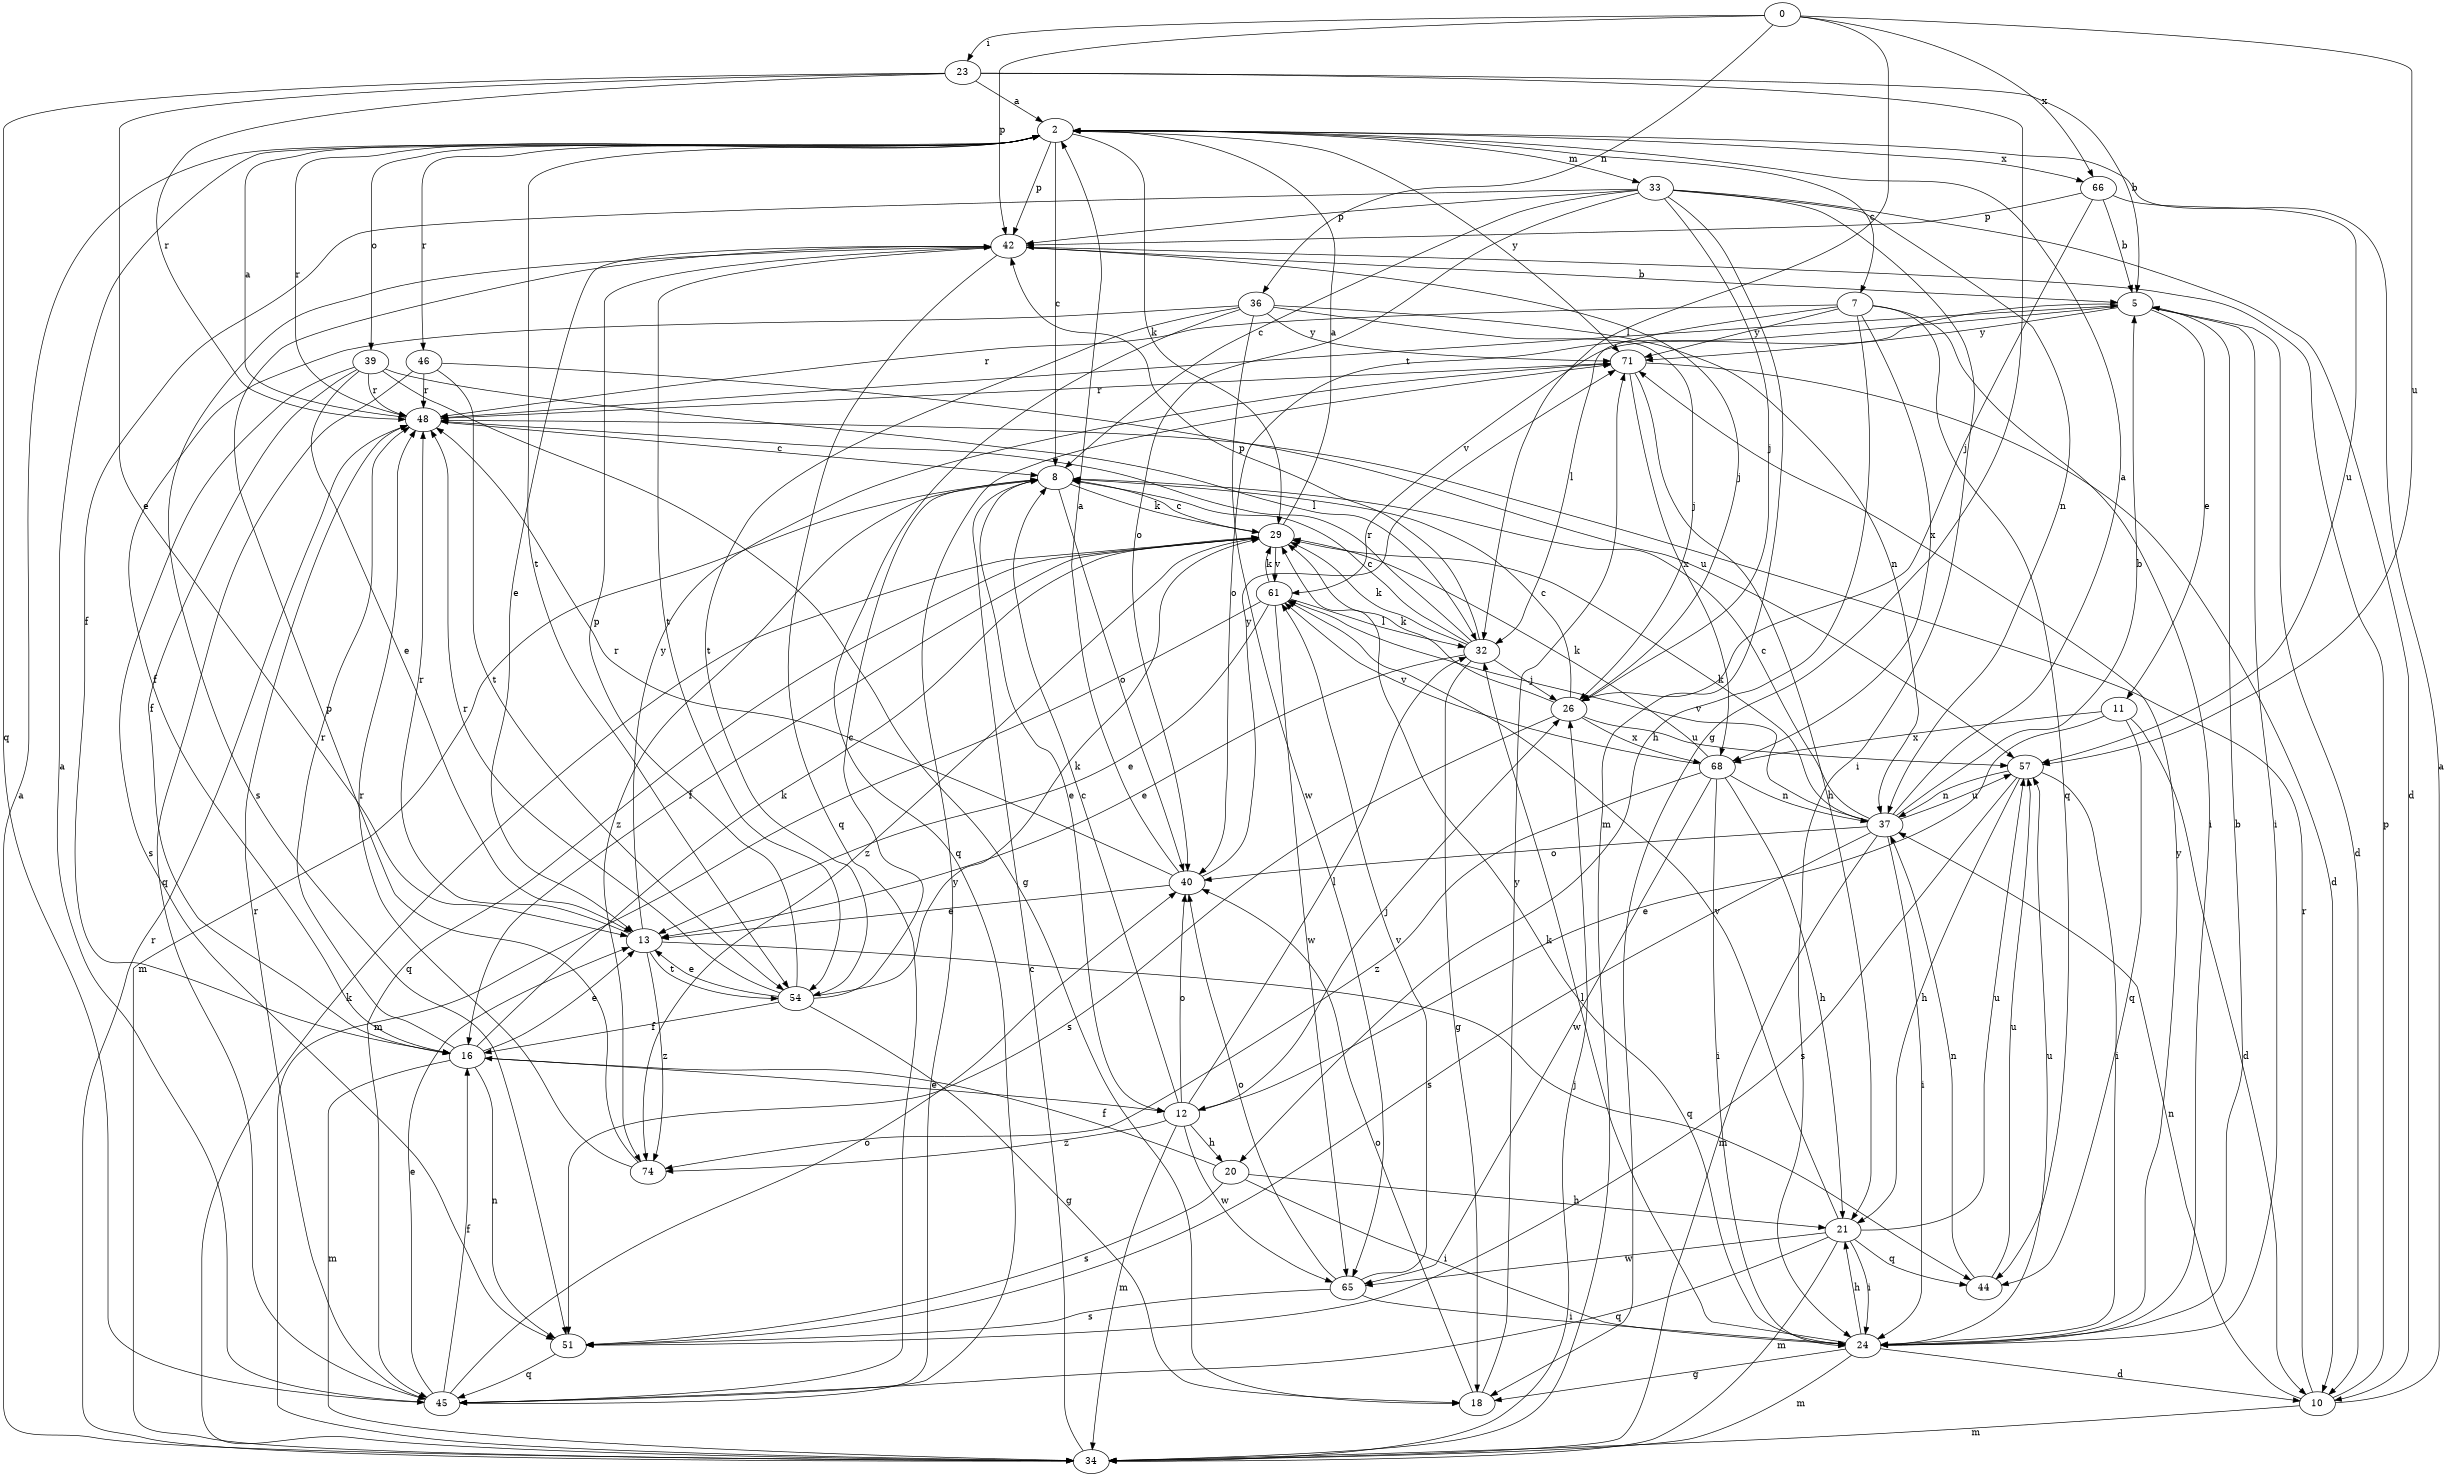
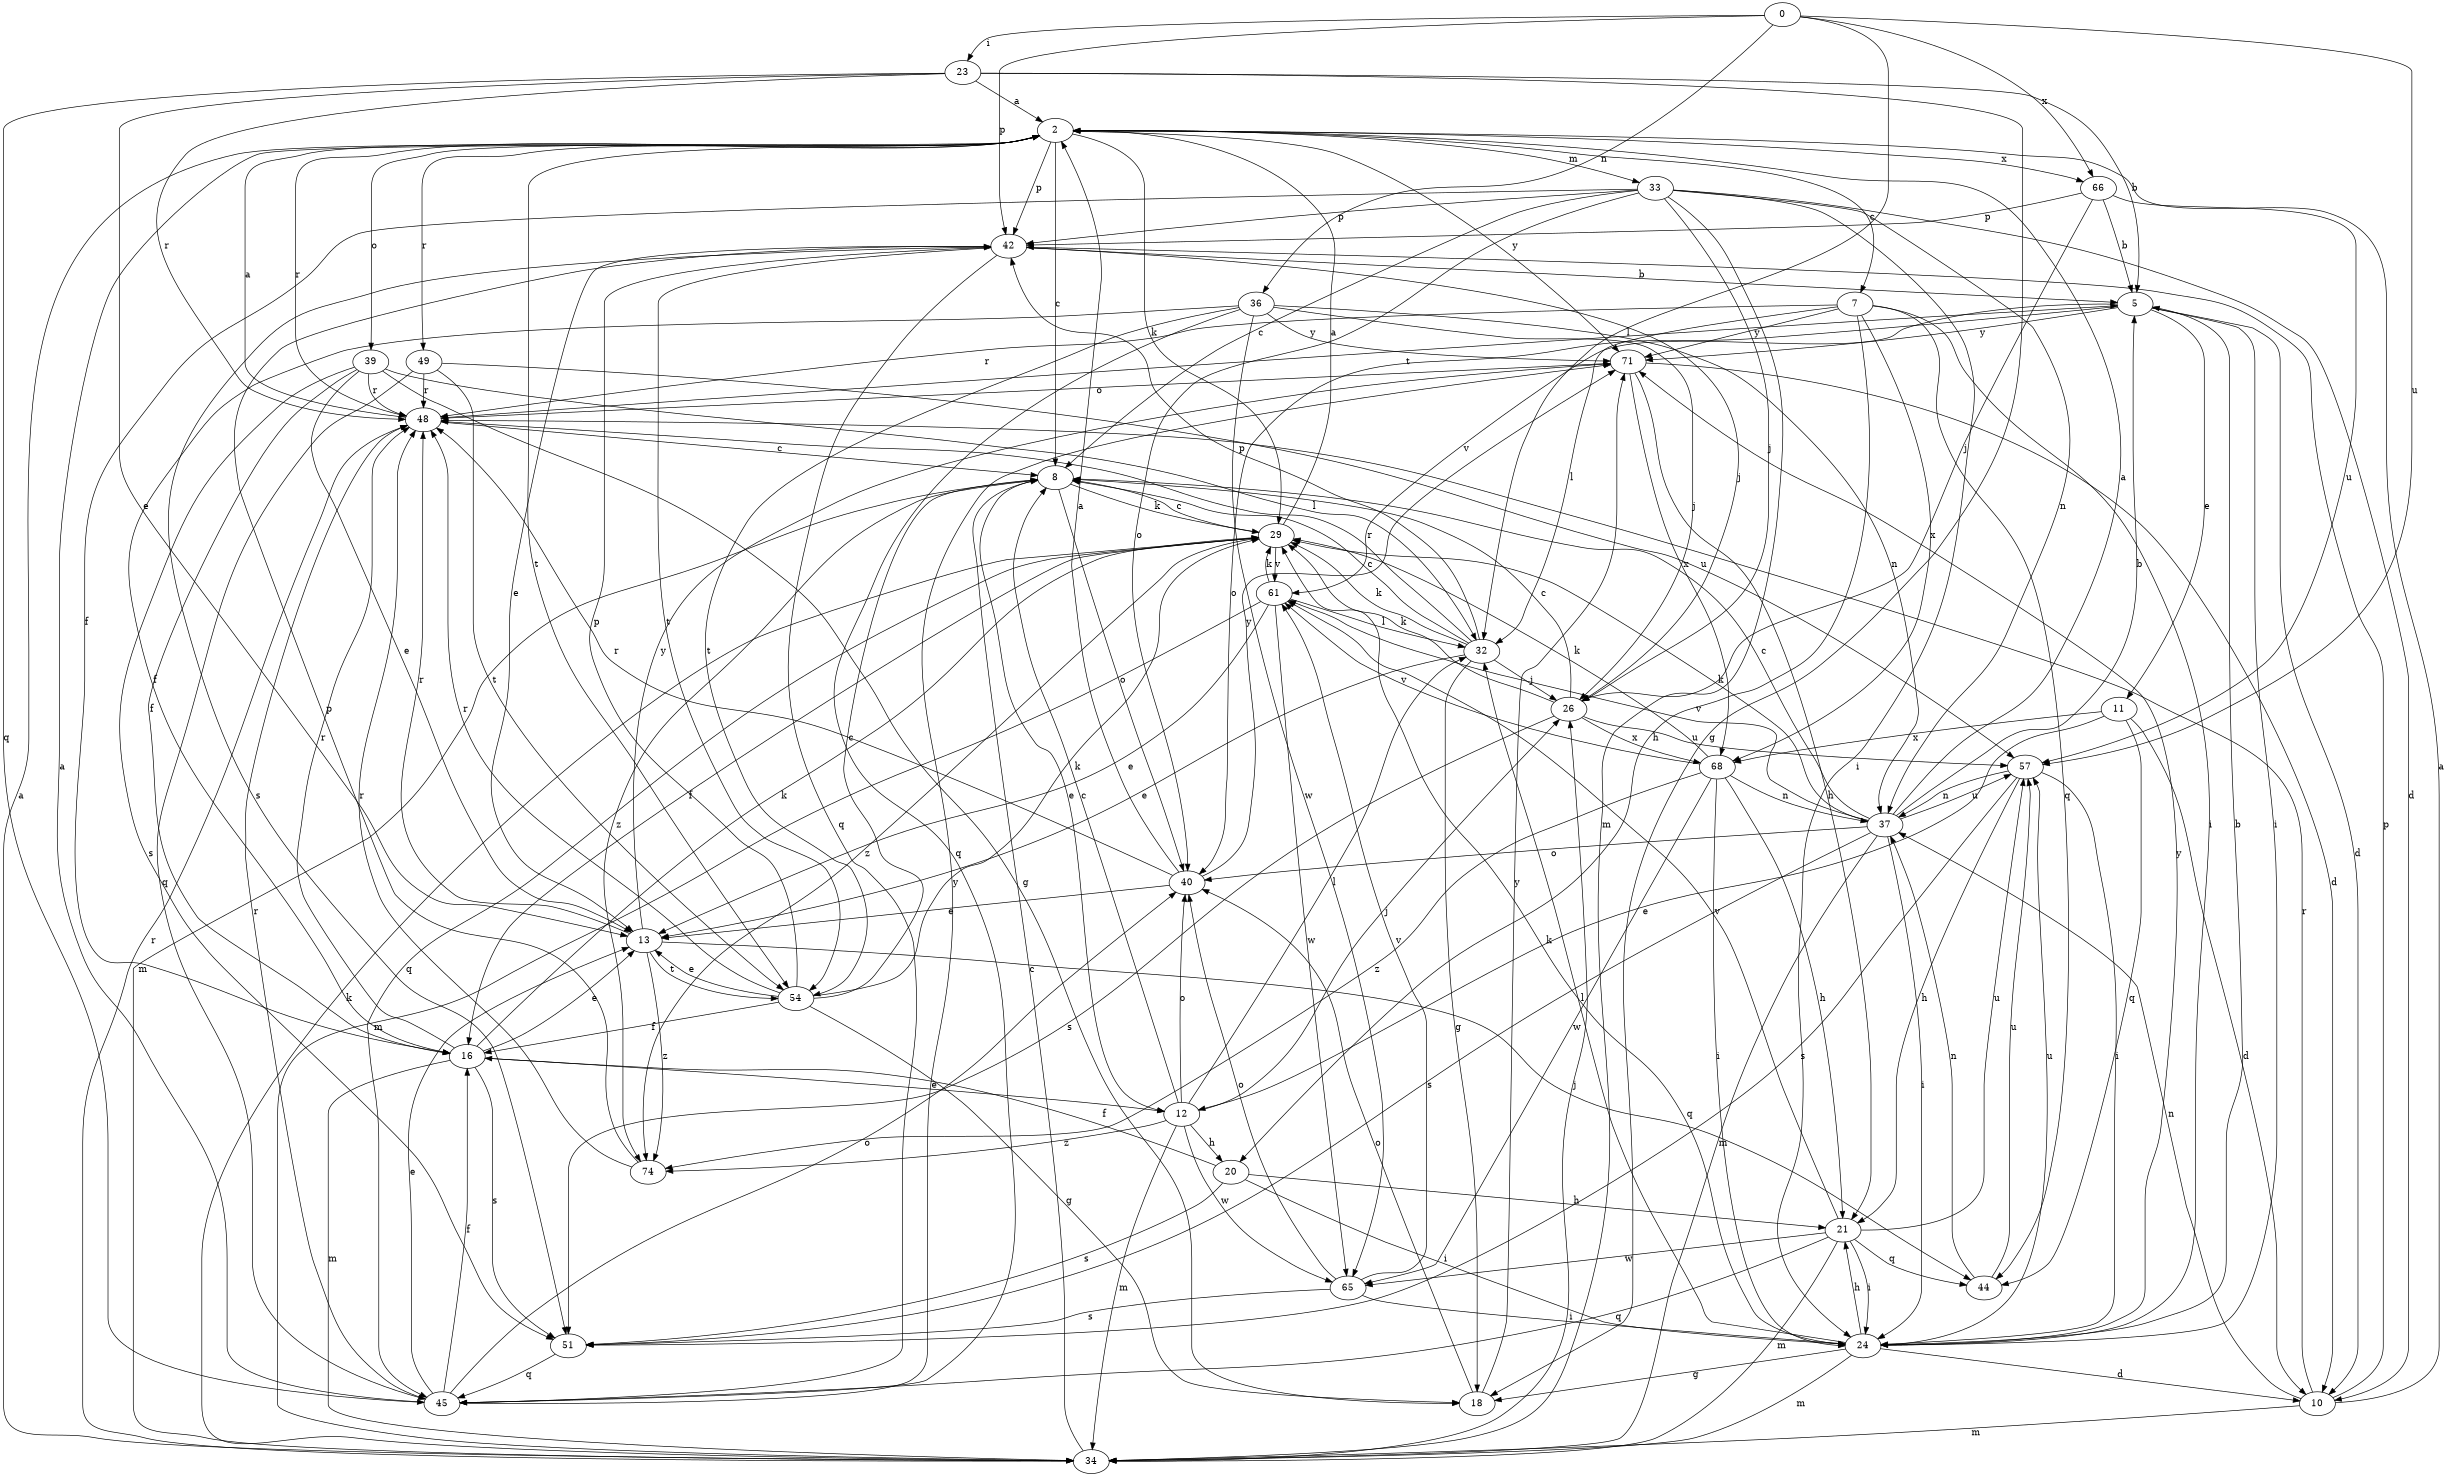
(424, 362) -> (424, 362)
(1100, 391) -> (1100, 391)
(495, 1201) -> (495, 1201)
